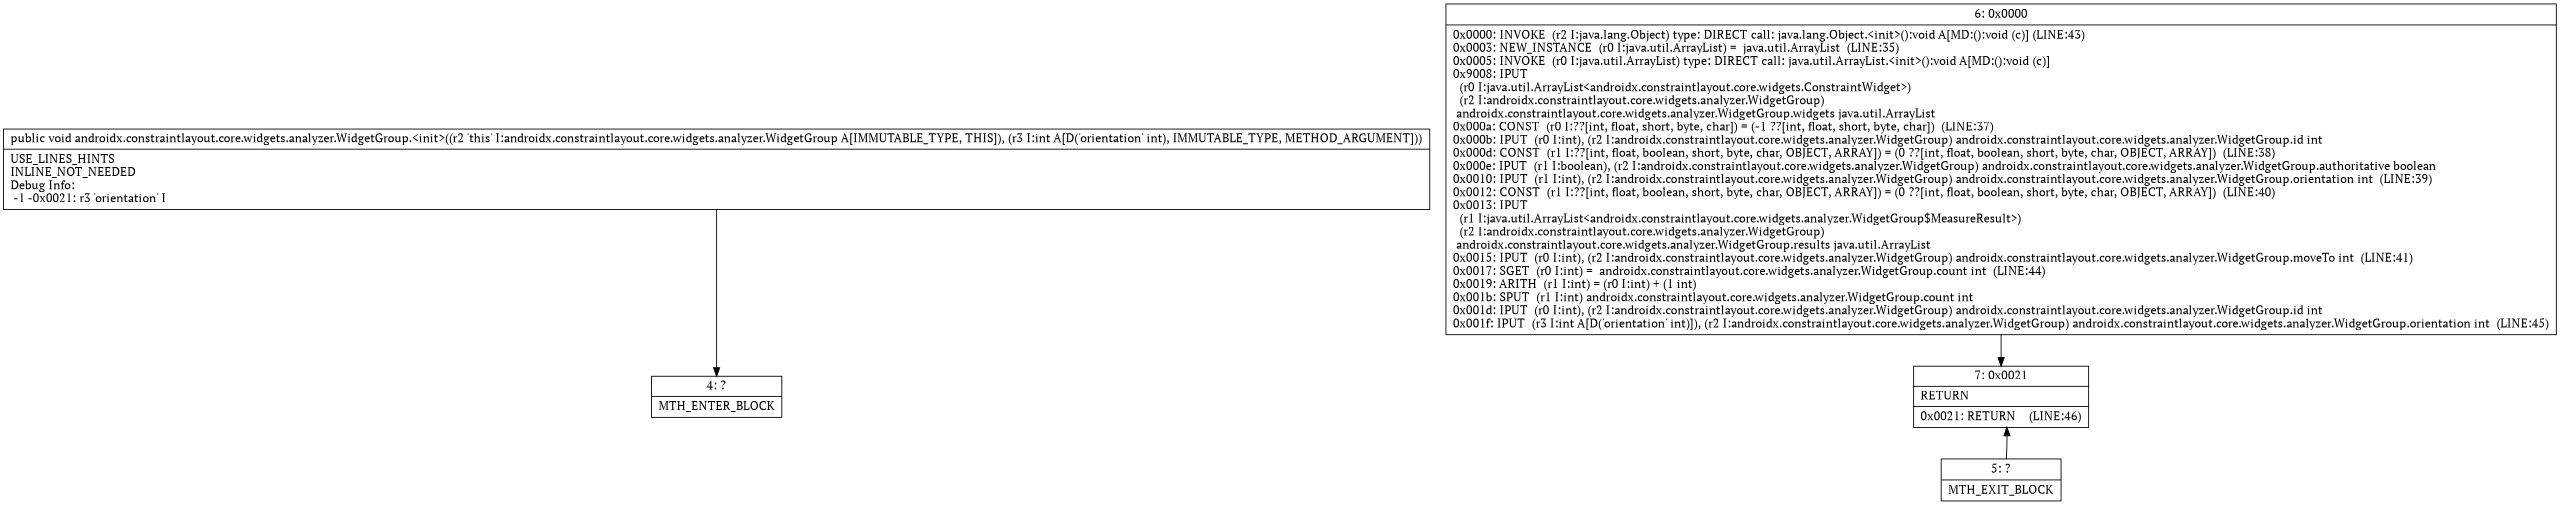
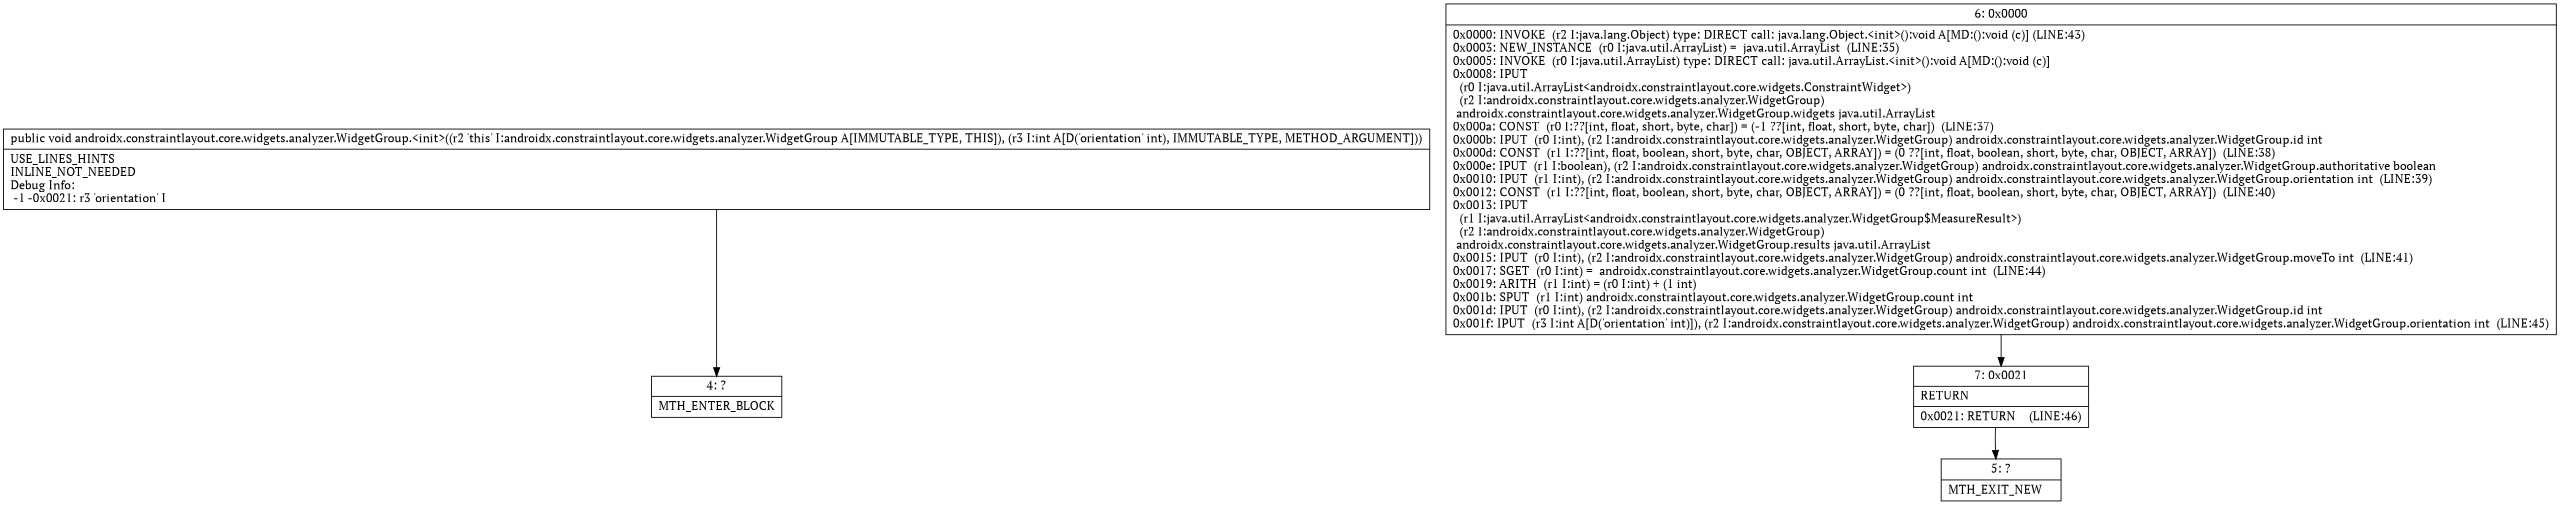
(1494, 74) -> (1494, 74)
(2007, 448) -> (1995, 439)
(2001, 490) -> (1995, 490)
